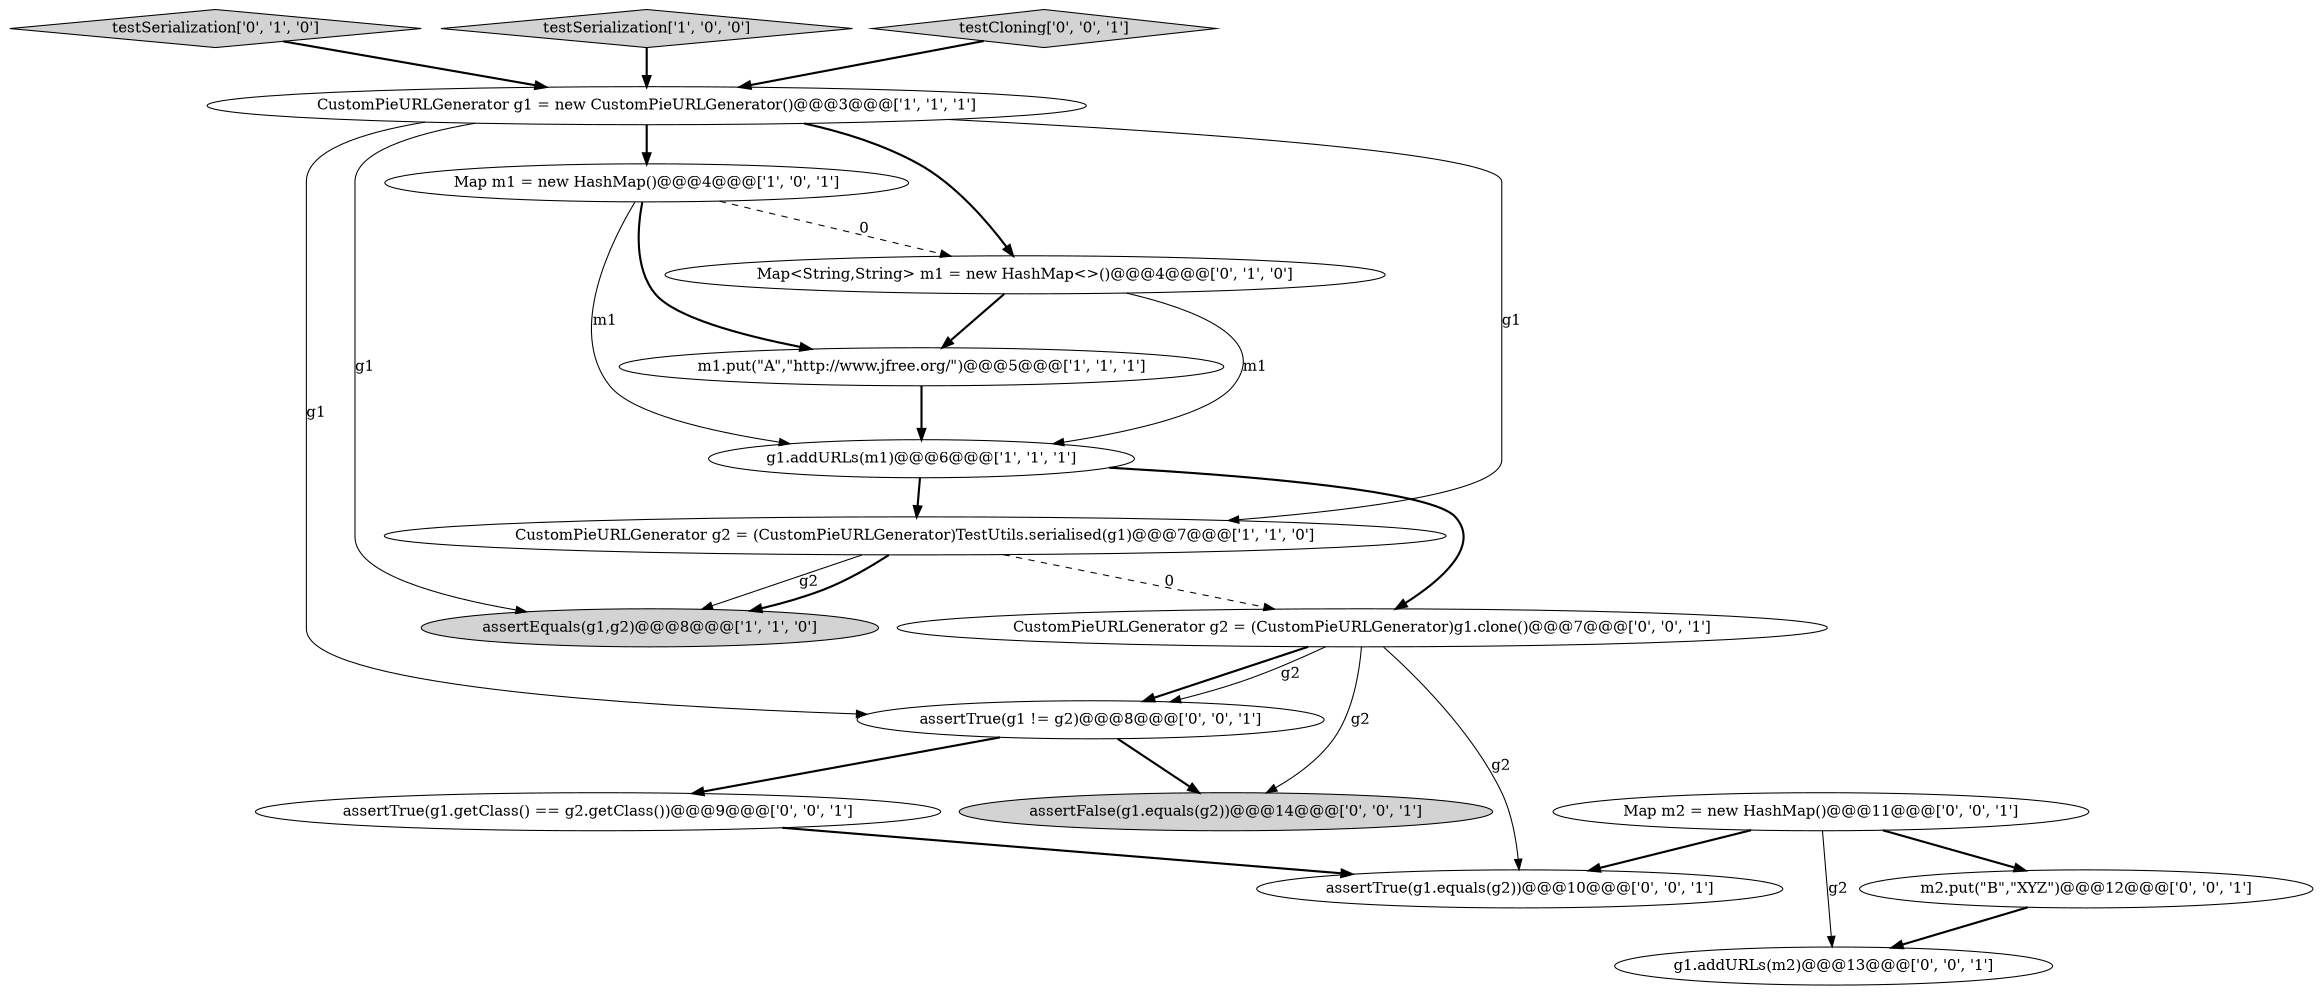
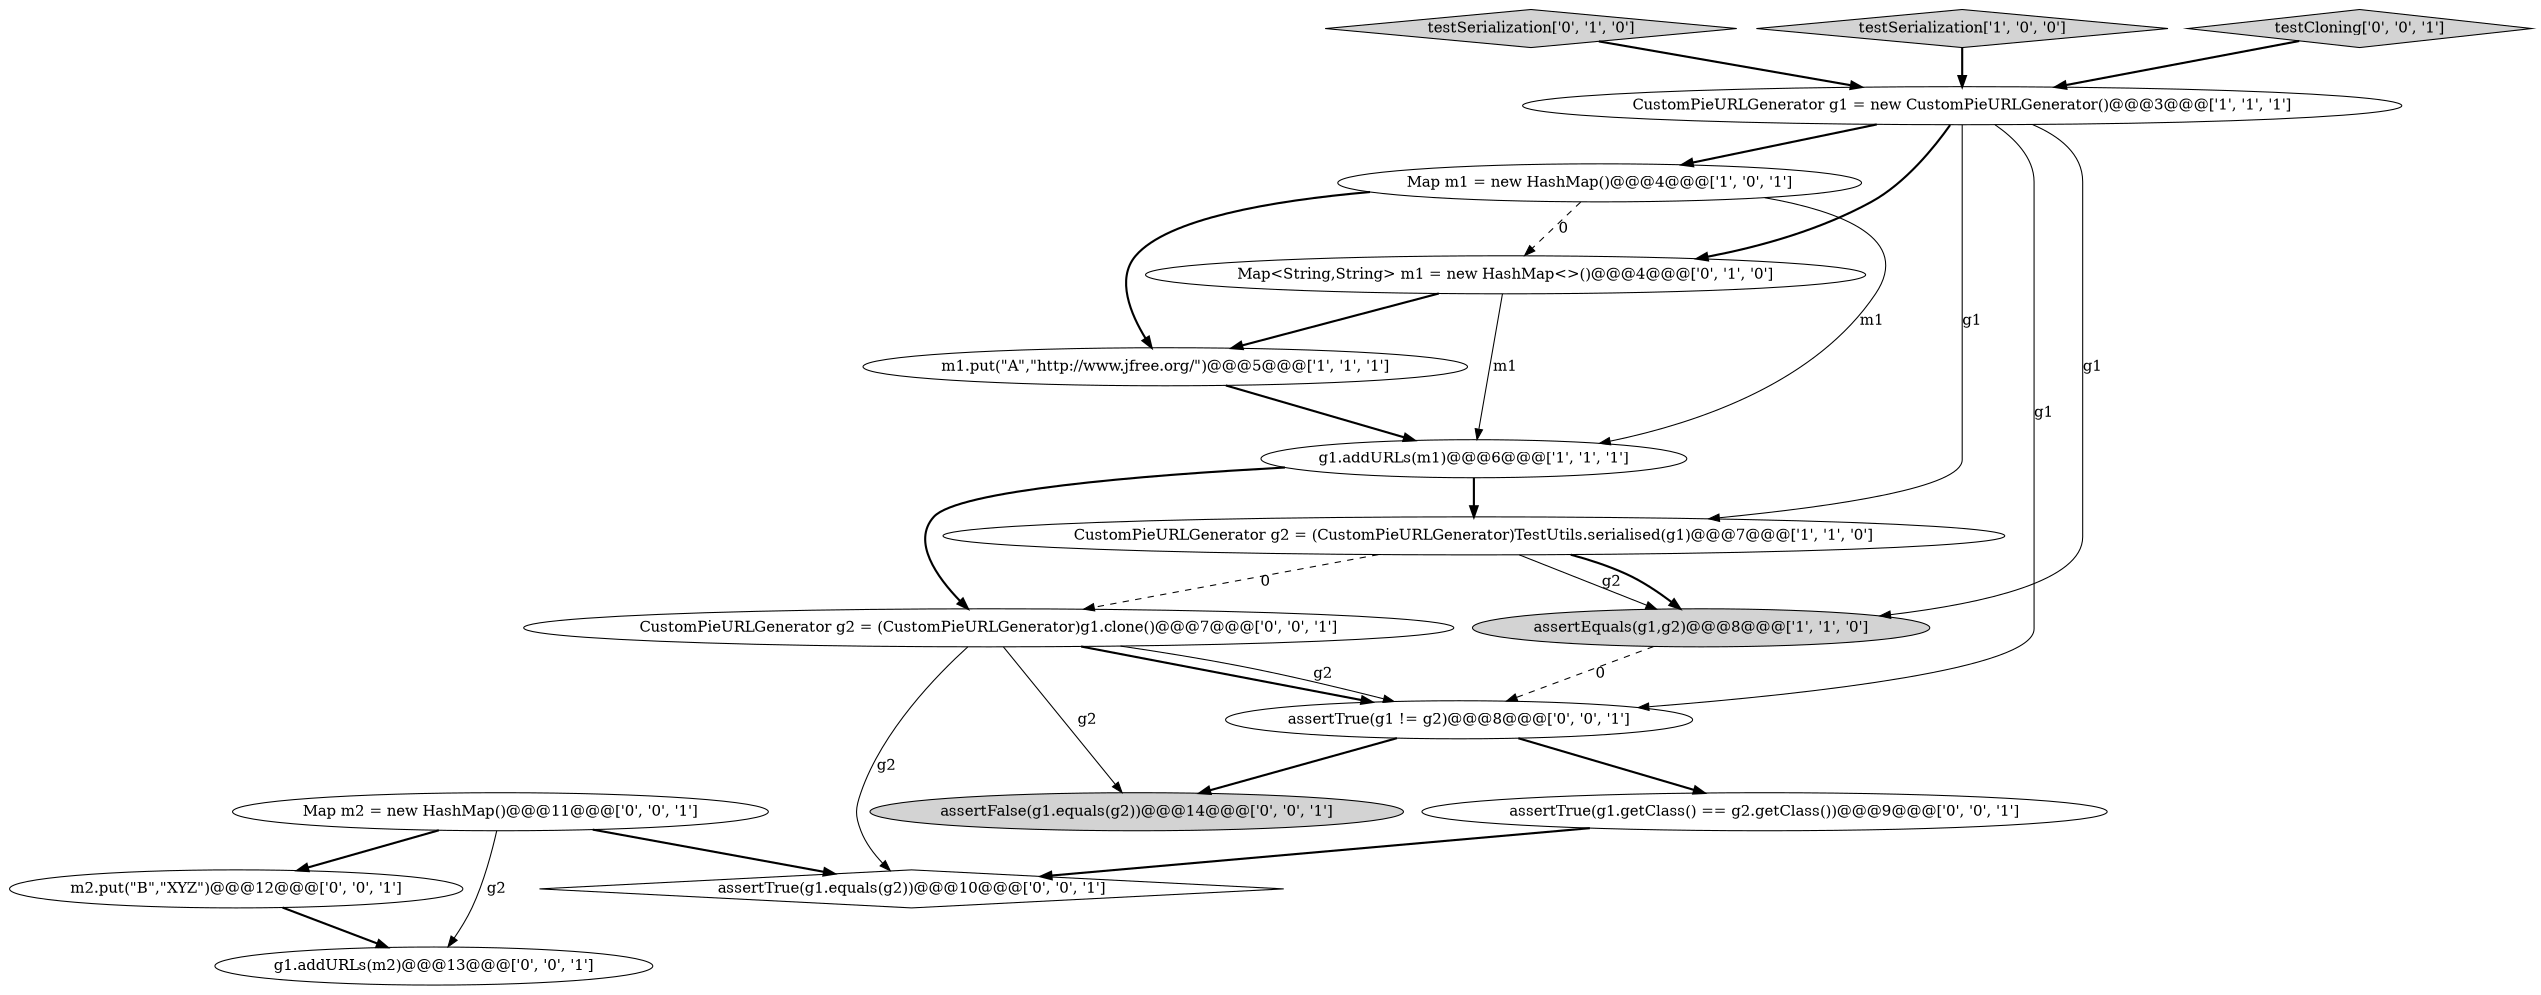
none -> (1585, 672)
(1520, 889) -> (912, 889)
